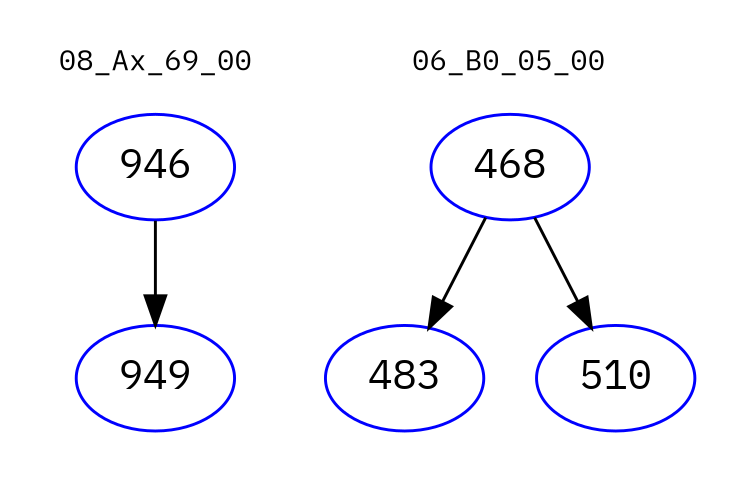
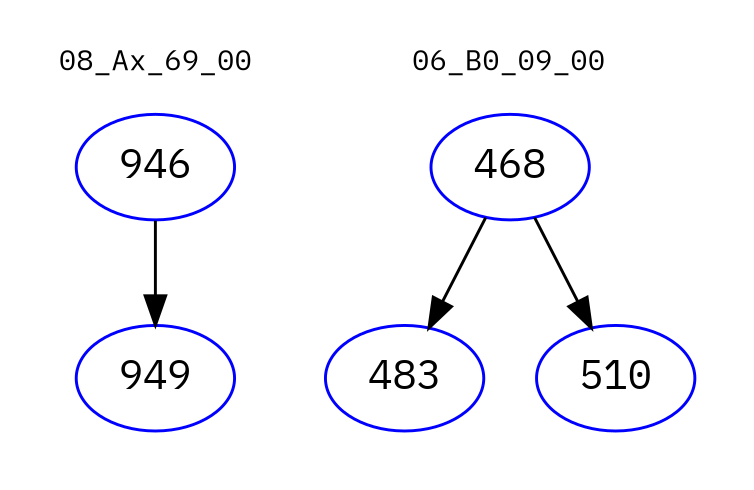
(510, 63) -> (510, 63)
